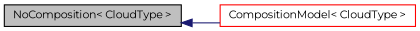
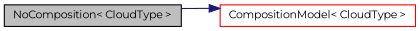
(206, 23) -> (195, 8)
